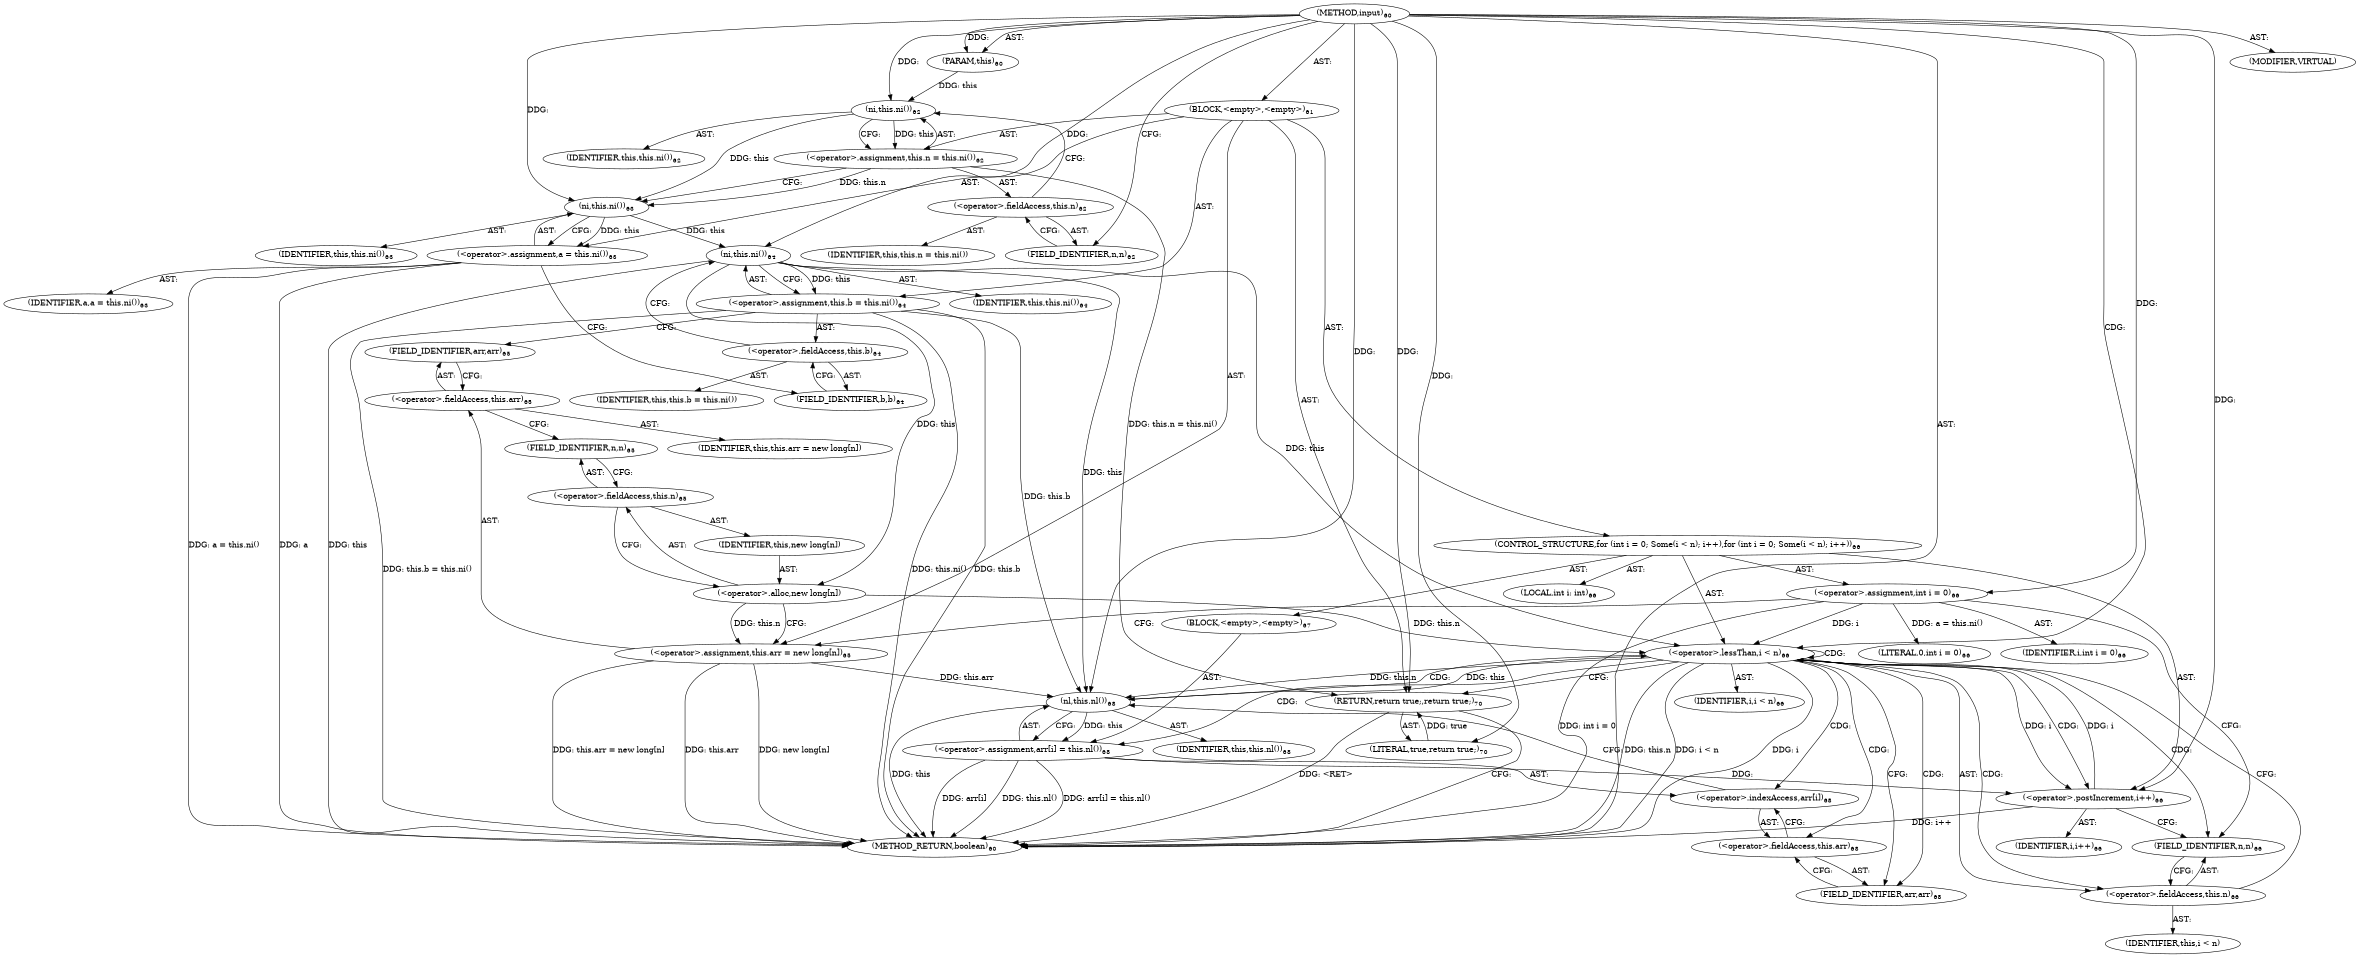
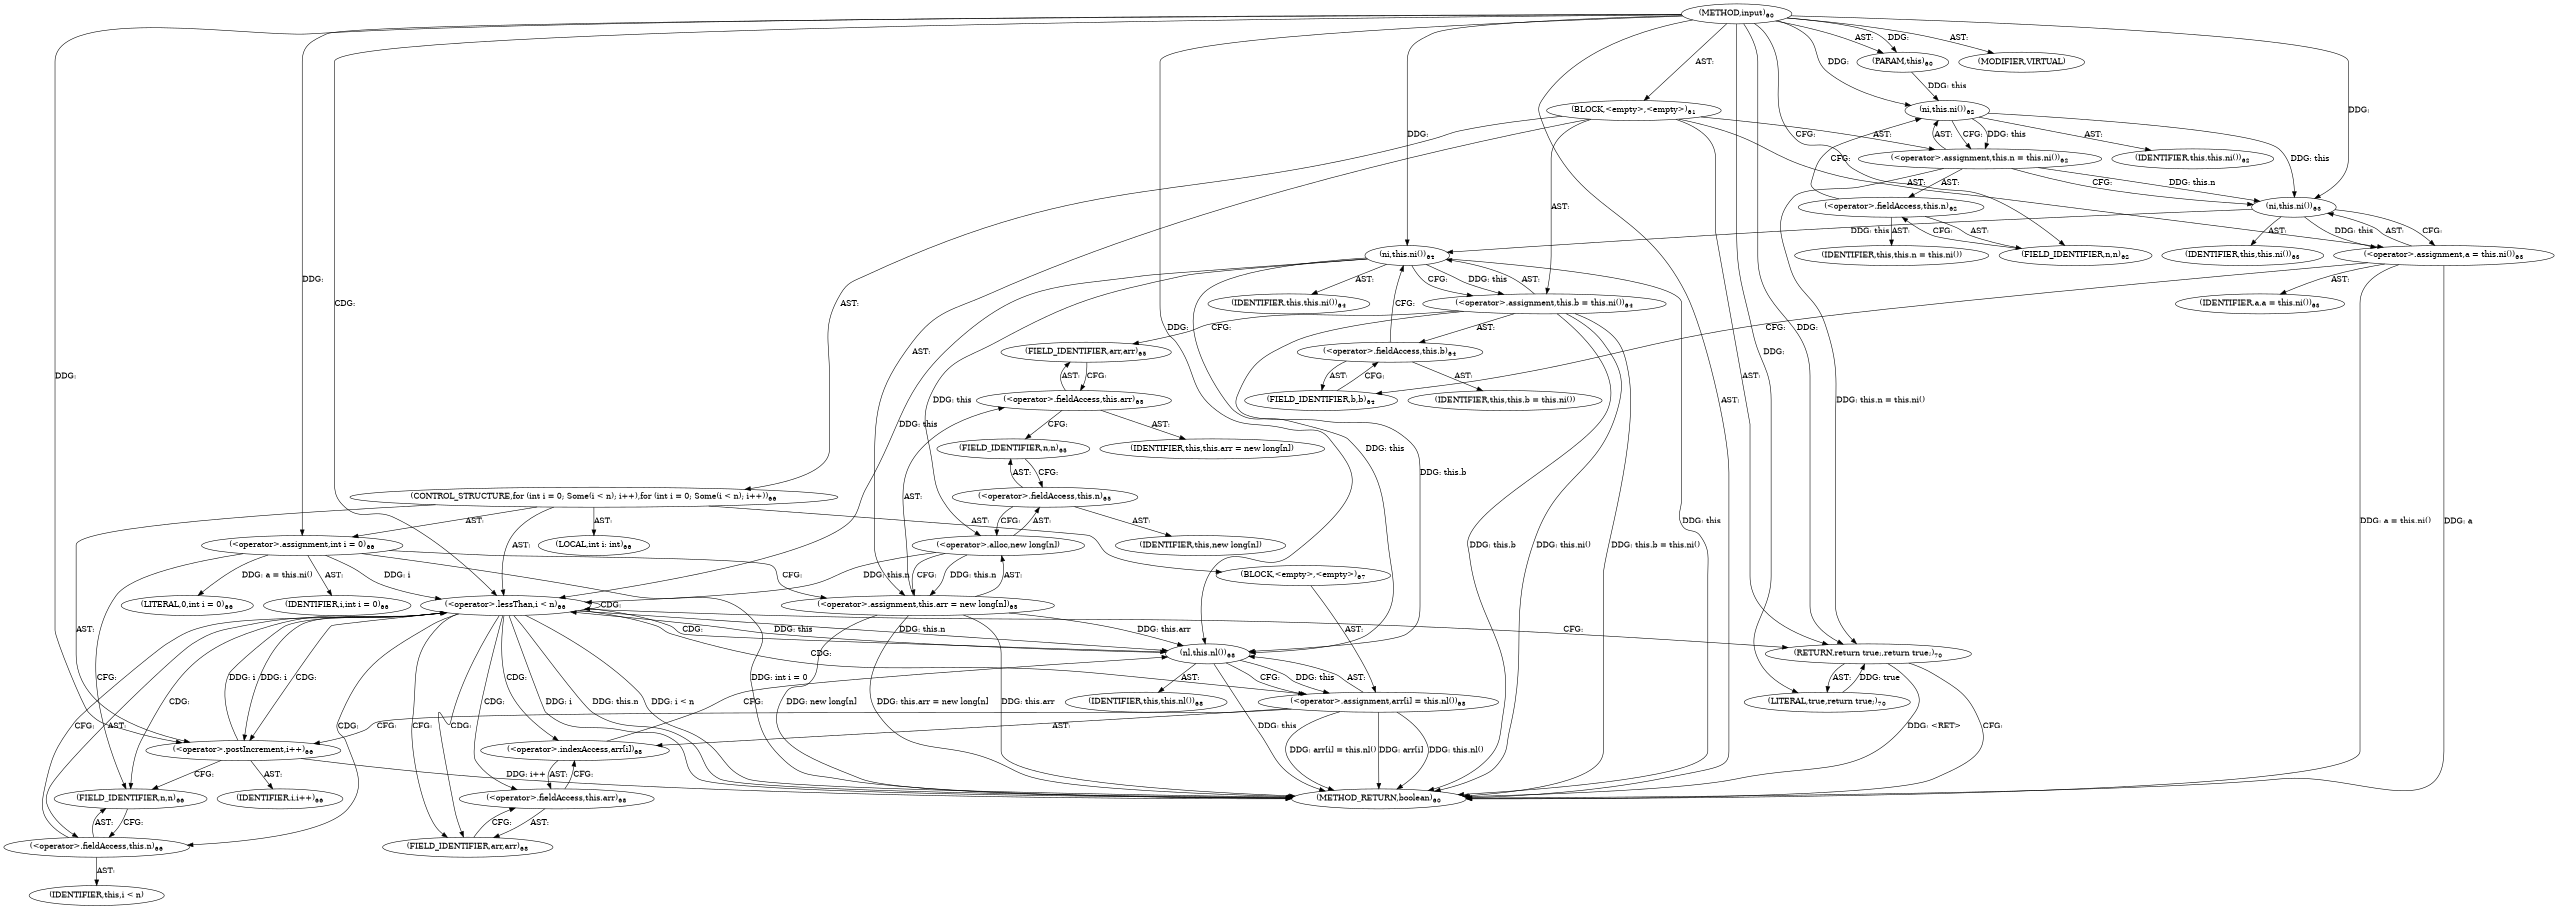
(780, 567) -> (999, 586)
(1740, 702) -> none
(1744, 775) -> (388, 726)
